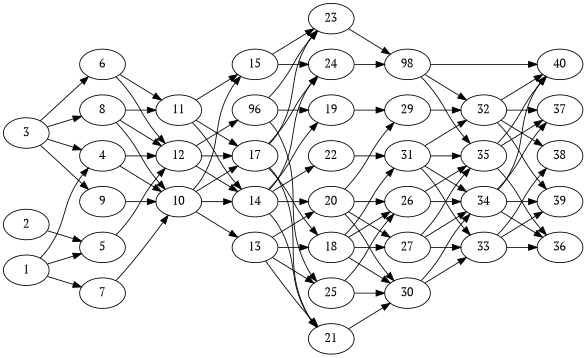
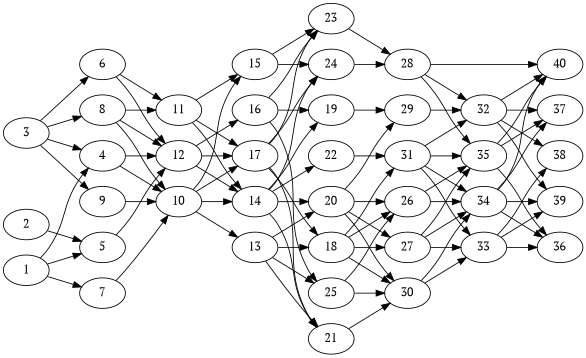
(408, 64) -> (408, 64)
(255, 110) -> (255, 110)
